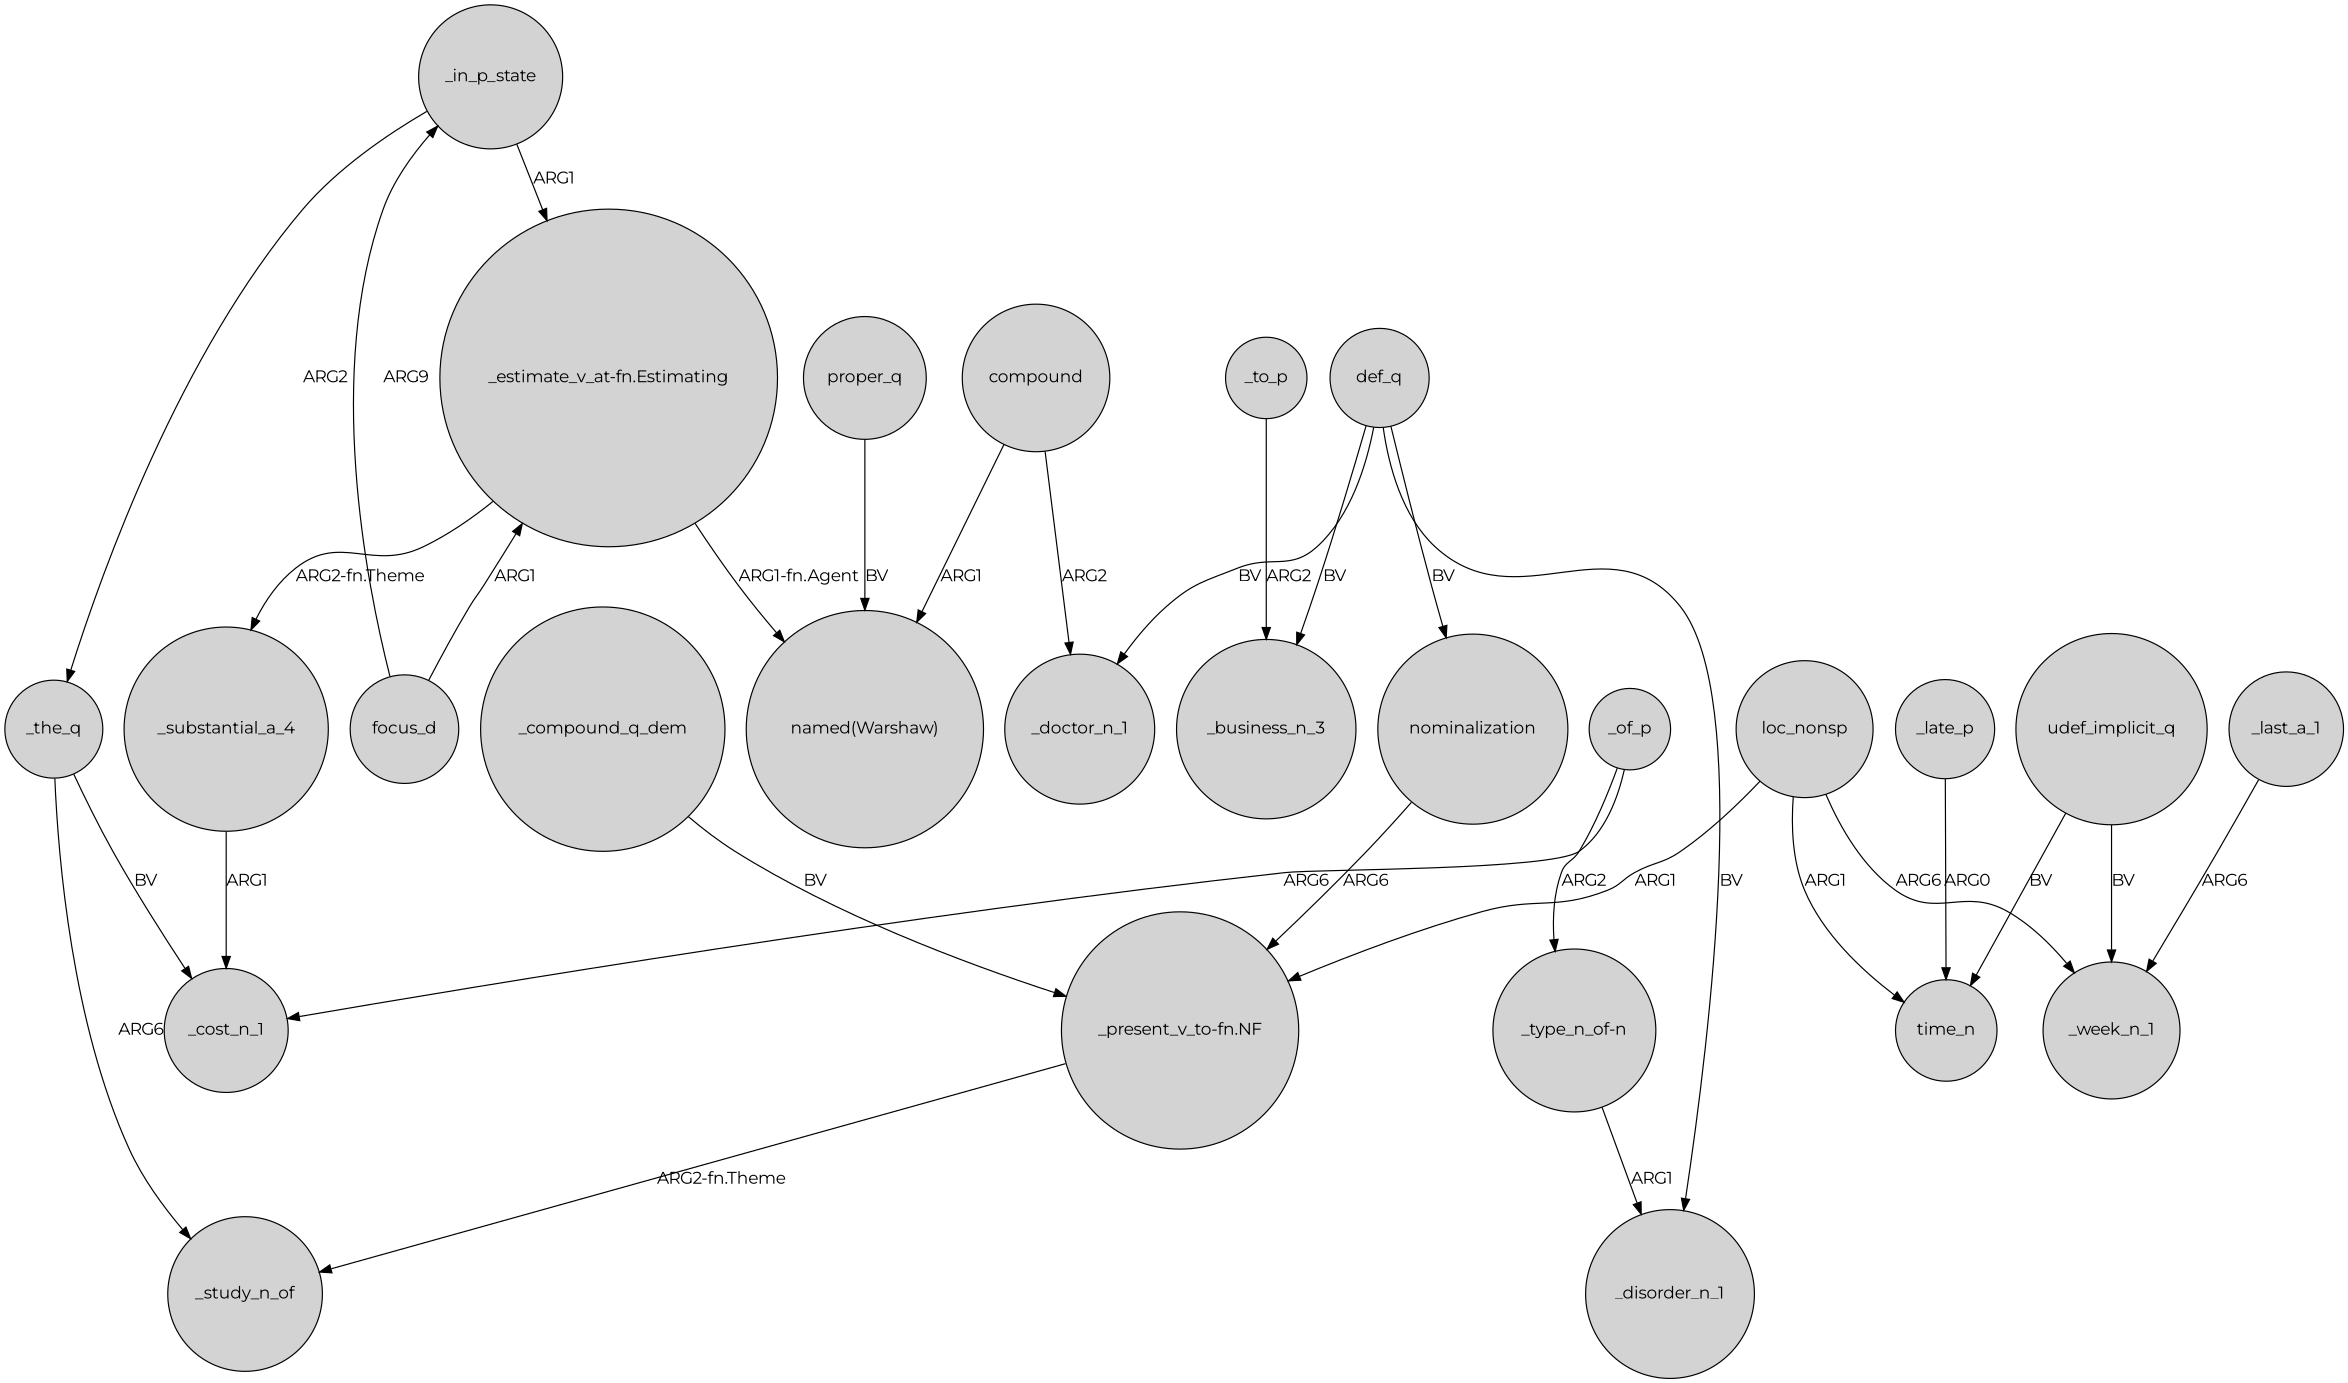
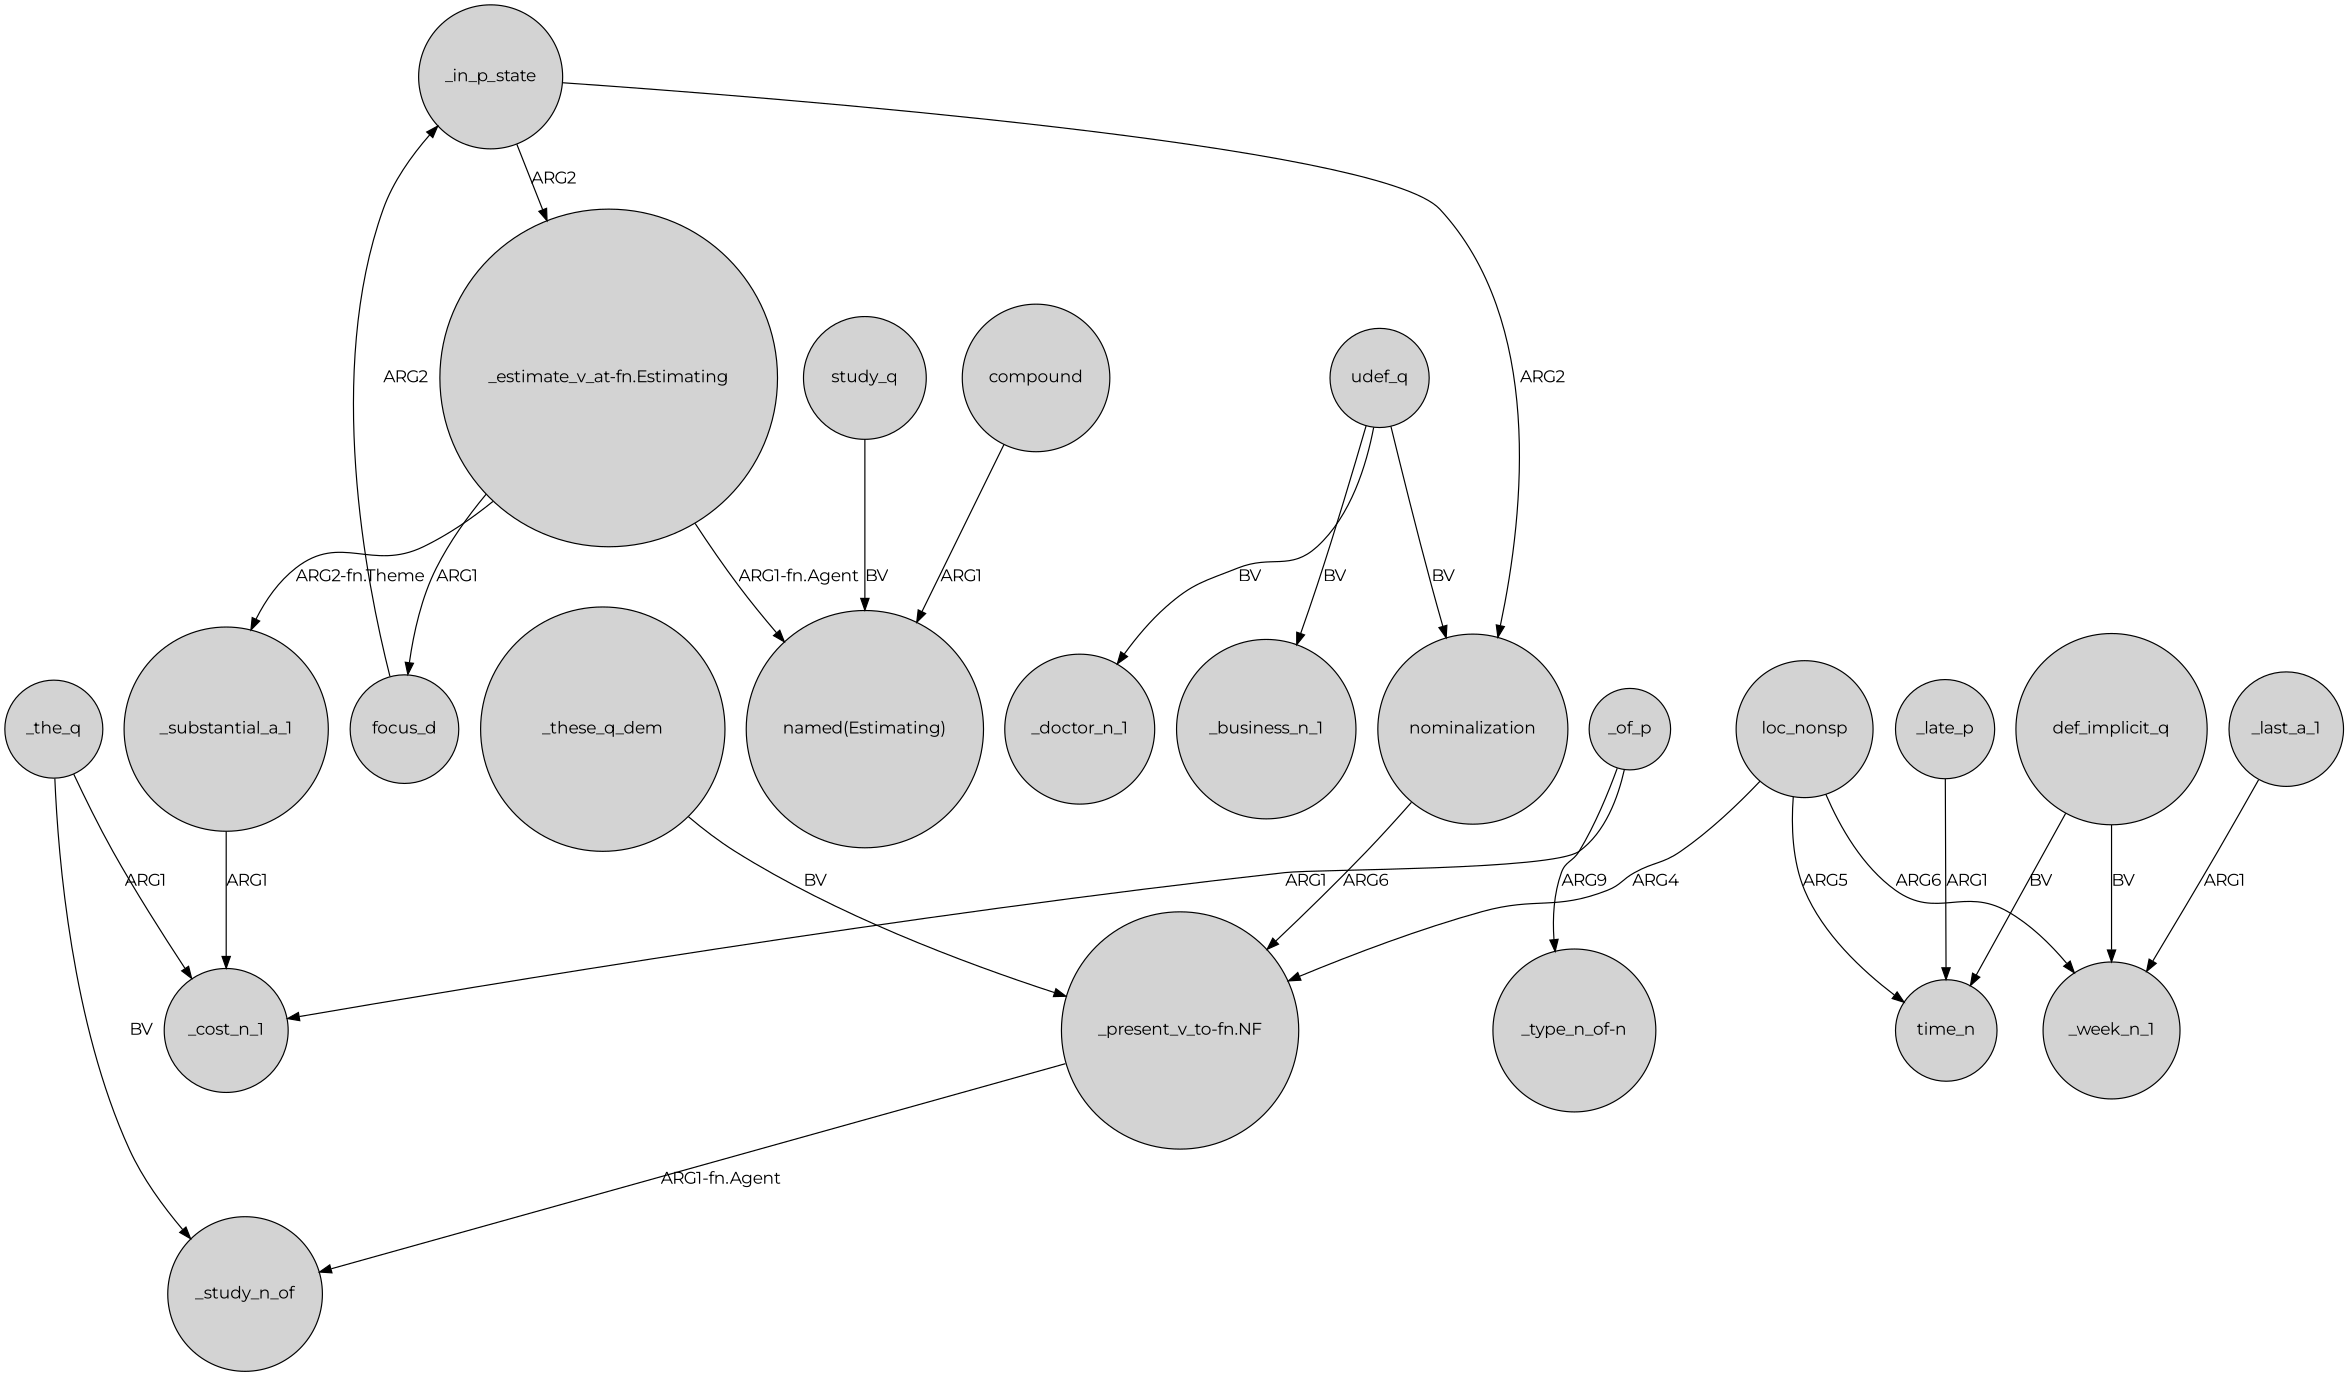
(554, 179) -> (554, 179)
(202, 359) -> (1222, 150)
(406, 378) -> (406, 378)
(865, 378) -> (865, 378)
(1266, 378) -> none
(1380, 378) -> (1380, 378)
(1057, 547) -> none
(470, 606) -> (434, 572)
(226, 729) -> (226, 729)
(603, 729) -> (603, 729)
(865, 729) -> (865, 729)
(1266, 729) -> (1266, 729)
(2112, 729) -> (2112, 729)
(146, 881) -> (146, 881)
(1306, 881) -> (1306, 881)
(1584, 881) -> (1584, 881)
(1656, 881) -> (1656, 881)
(1826, 881) -> (1826, 881)
(1968, 881) -> (1968, 881)
(2225, 881) -> (2225, 881)
(141, 1030) -> (141, 1030)
(721, 1179) -> (721, 1180)
(1670, 1294) -> none
